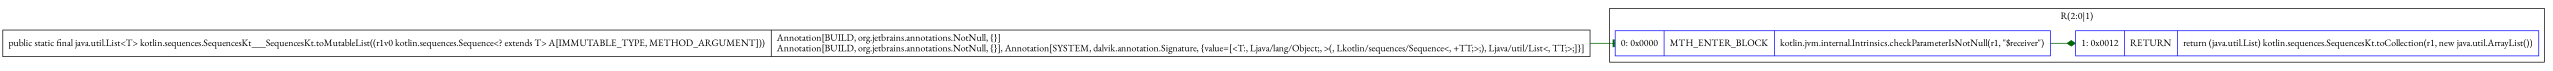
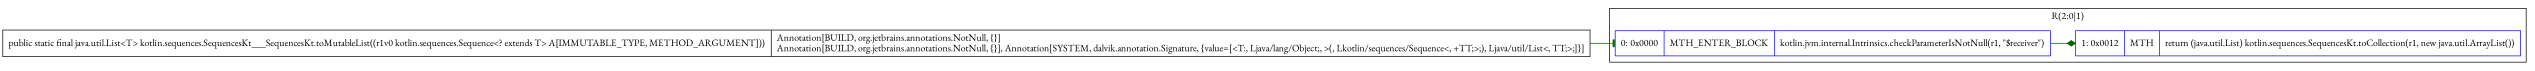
(2151, 43) -> (2142, 43)
